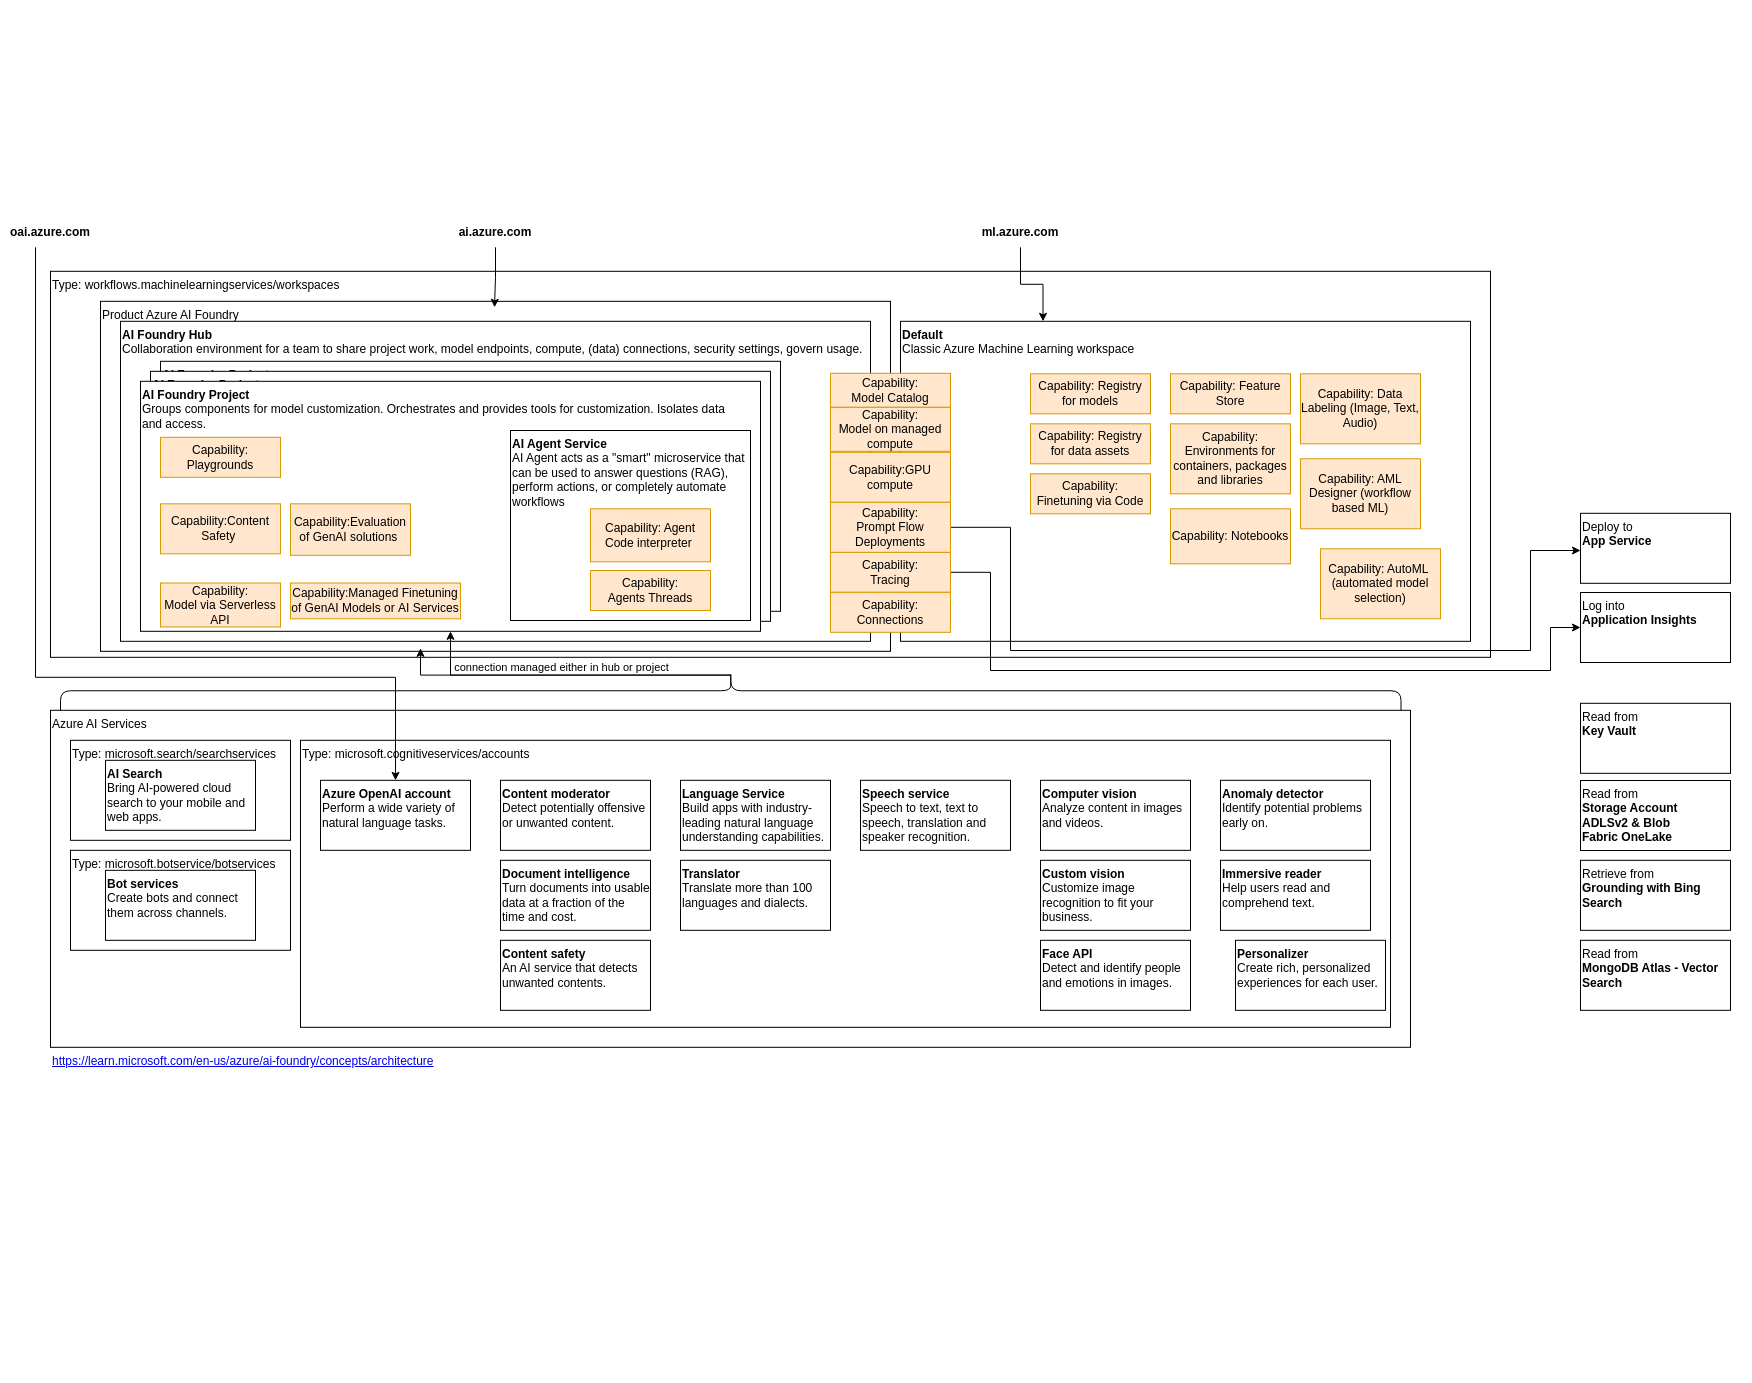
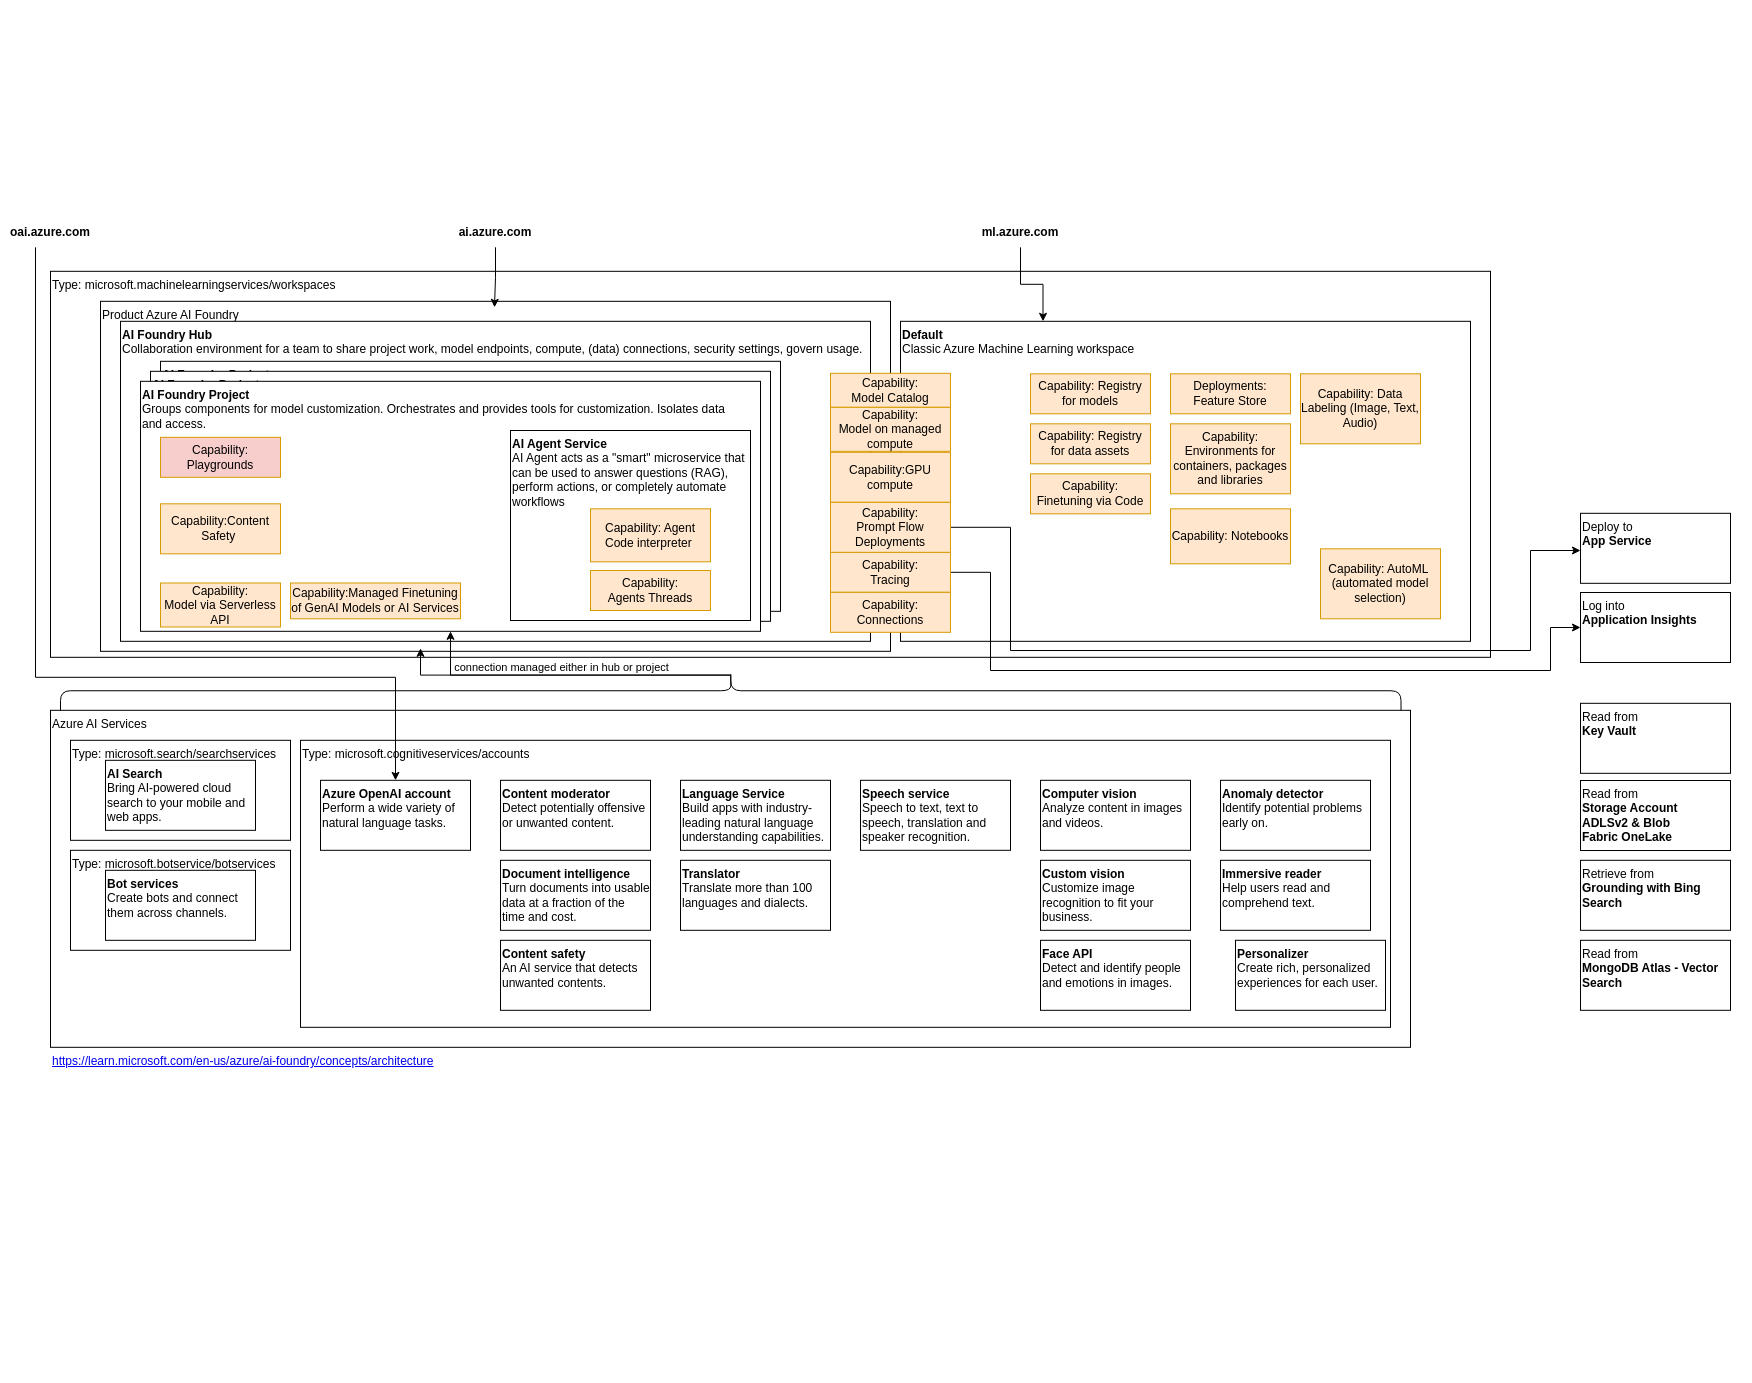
(210, 286) -> (210, 286)
(1231, 394) -> (1231, 394)
(221, 457) -> (221, 457)
(1361, 494) -> none
(351, 530) -> none
